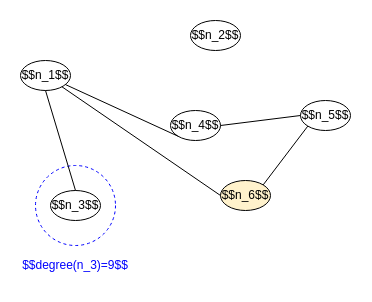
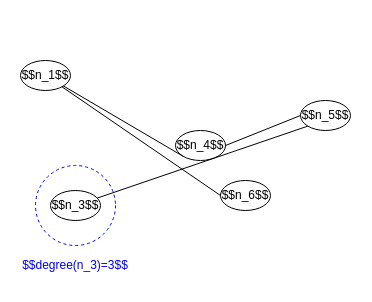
(216, 36) -> none
(196, 126) -> (201, 146)
(61, 141) -> none
(286, 155) -> (203, 162)
(246, 196) -> (246, 196)
(76, 266) -> (76, 266)
